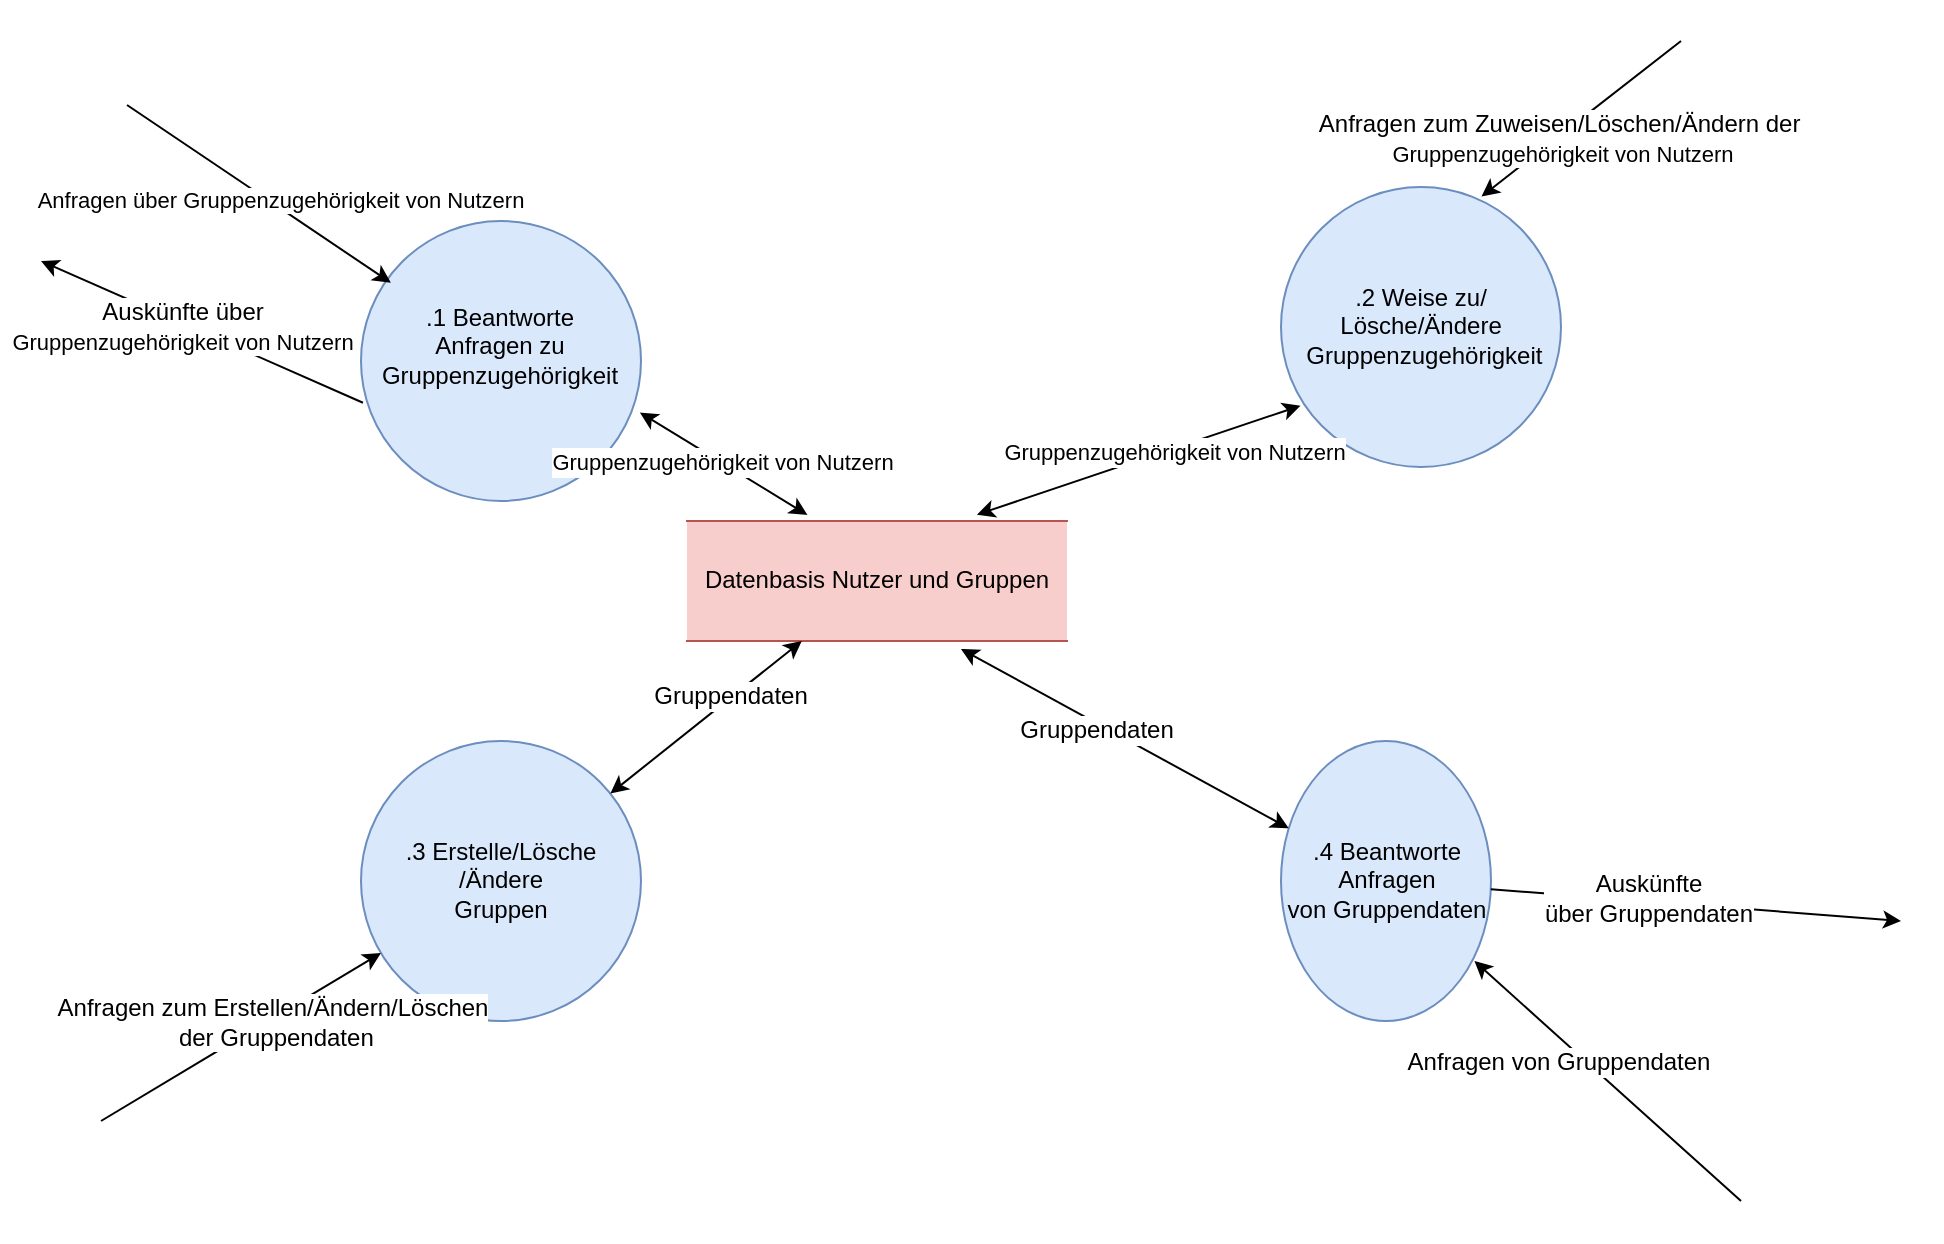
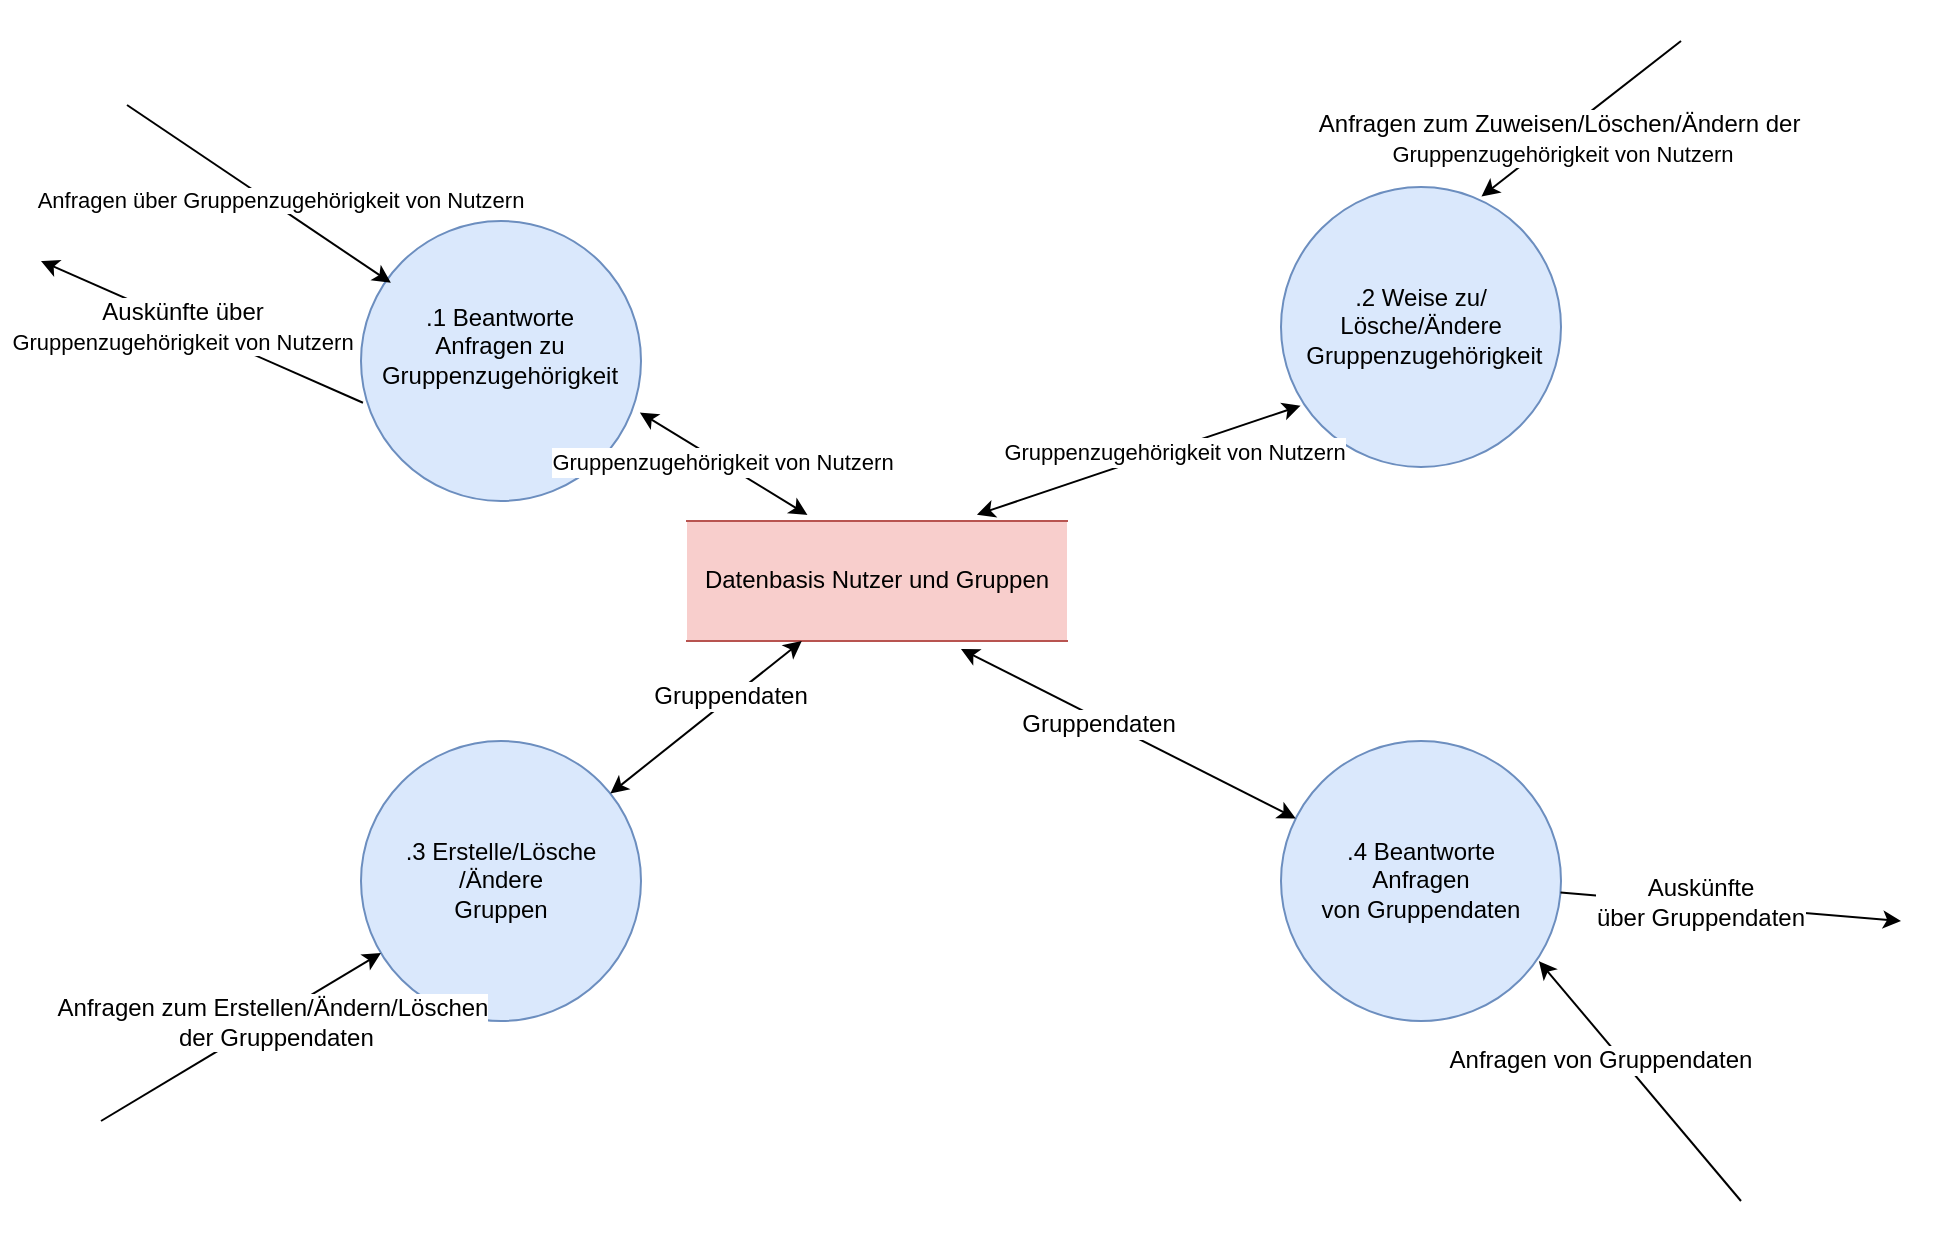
(1386, 881) -> (1421, 881)
